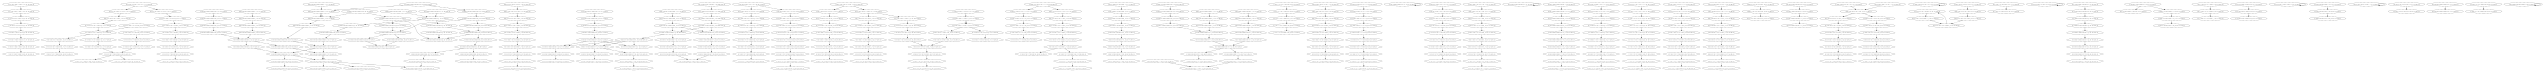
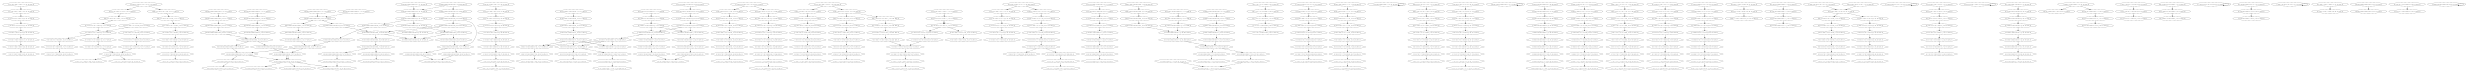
(341, 15) -> (414, 22)
(1935, 22) -> (1939, 43)
